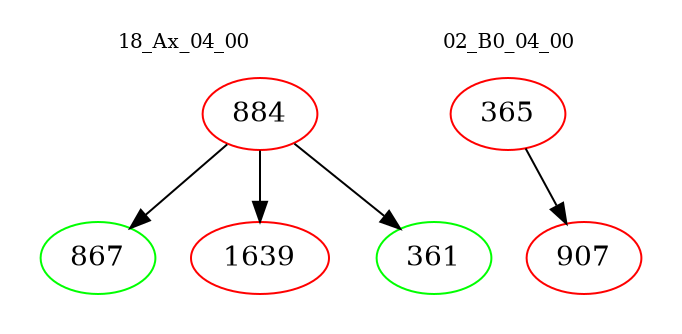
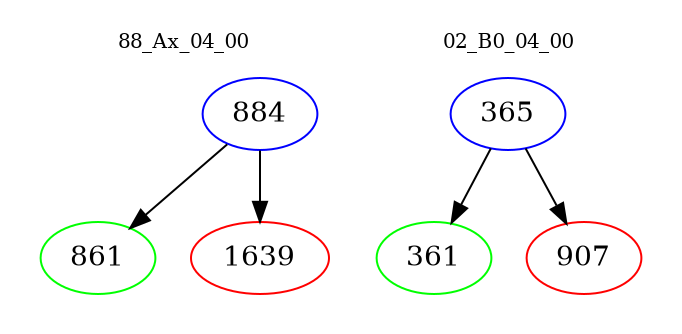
(184, 43) -> (184, 43)
(260, 114) -> (260, 114)
(508, 114) -> (508, 114)
(330, 173) -> (476, 177)
(98, 258) -> (98, 258)
